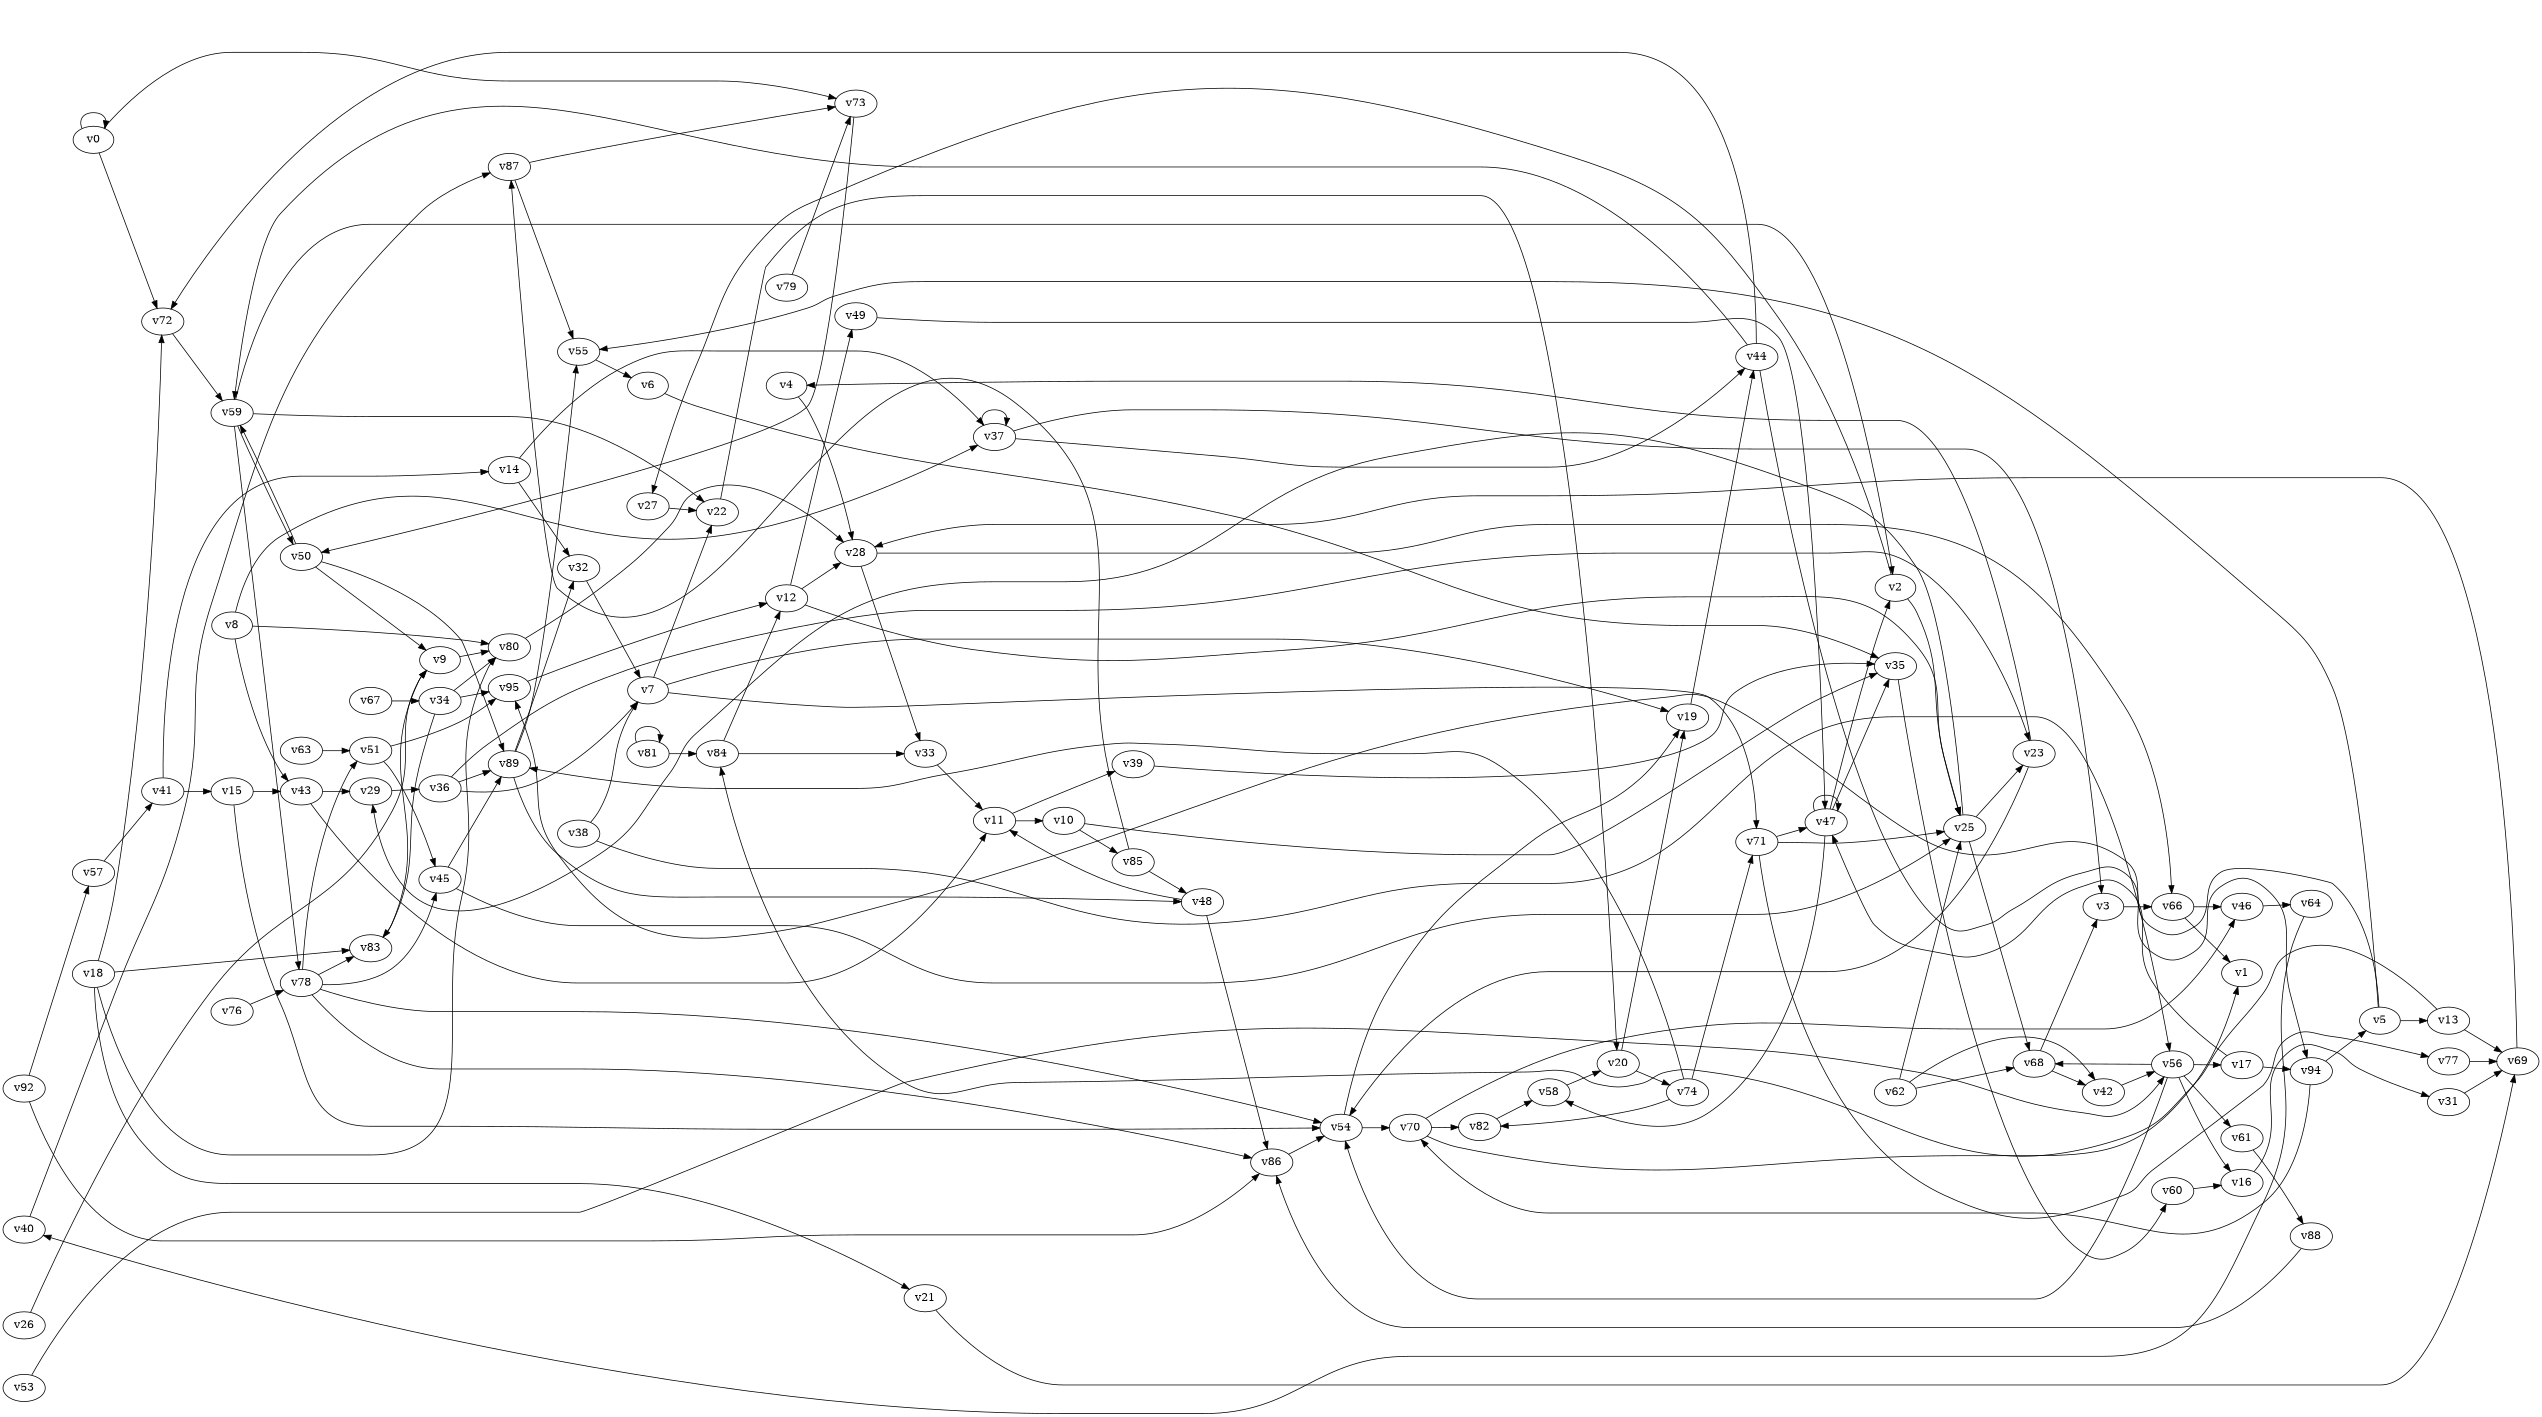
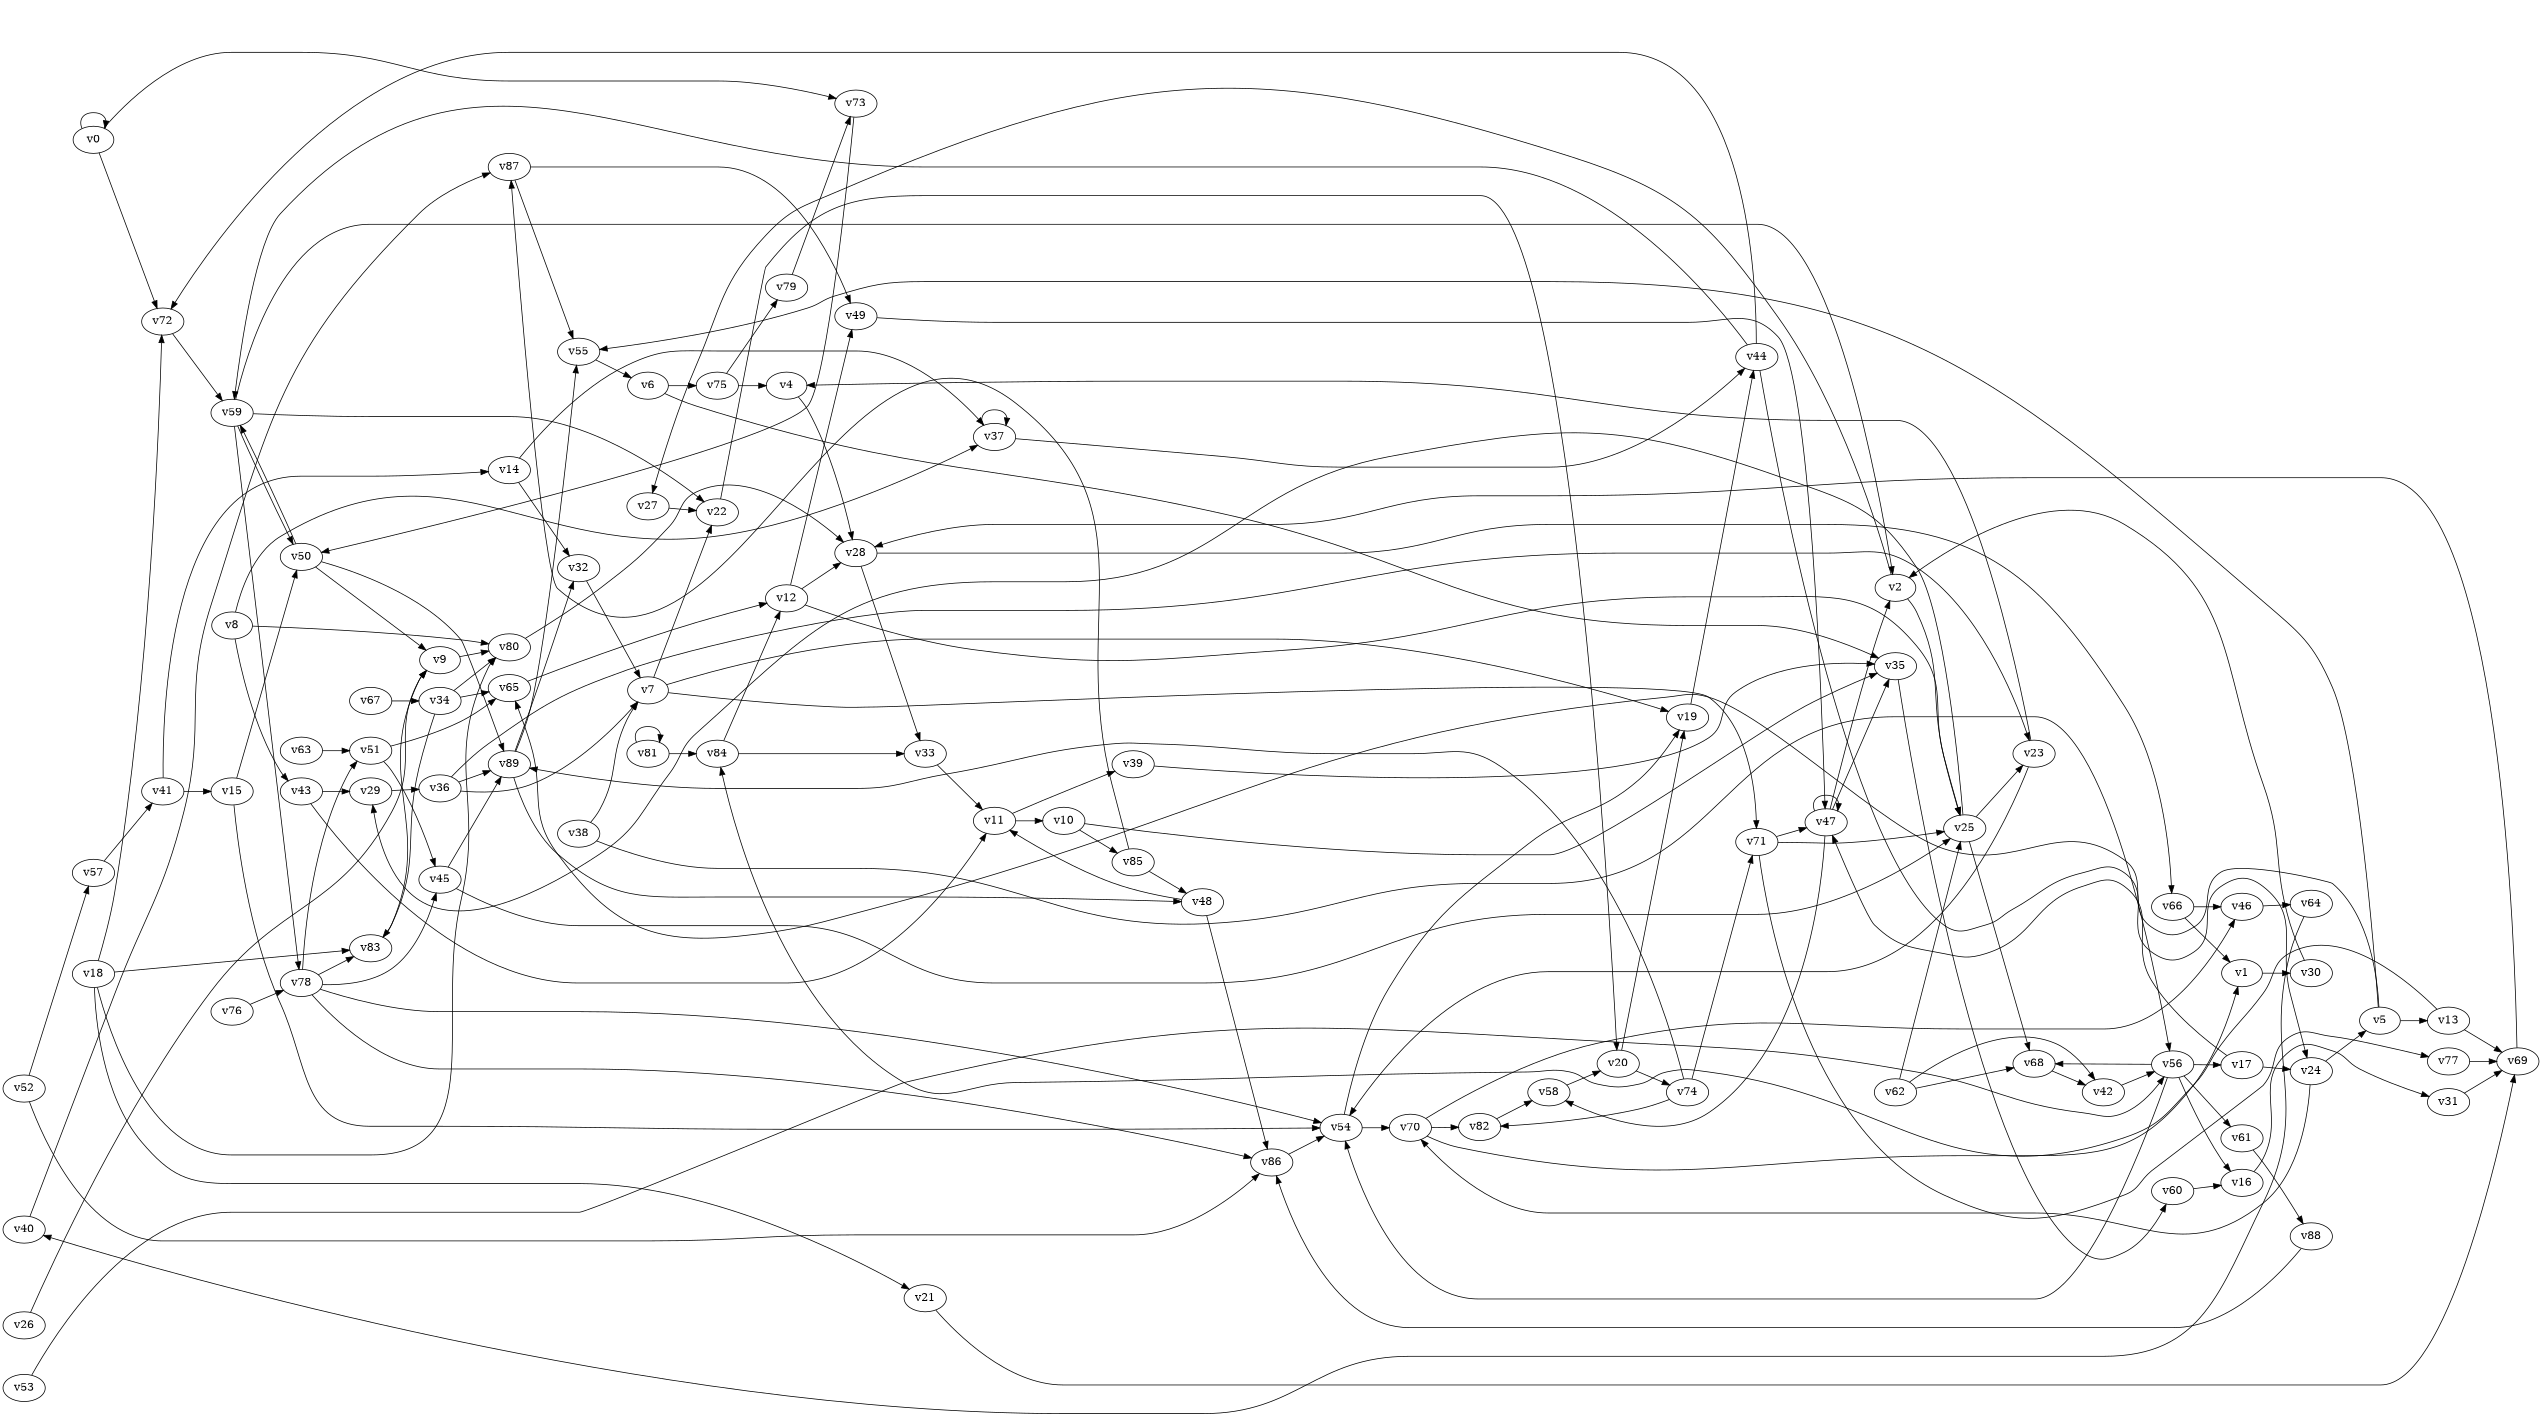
(663, 136) -> (721, 167)
none -> (717, 386)
(509, 688) -> (509, 688)
(263, 791) -> (269, 668)
(2103, 907) -> none
none -> (2311, 973)
(2311, 1071) -> (2311, 1071)
(24, 1089) -> (24, 1089)
